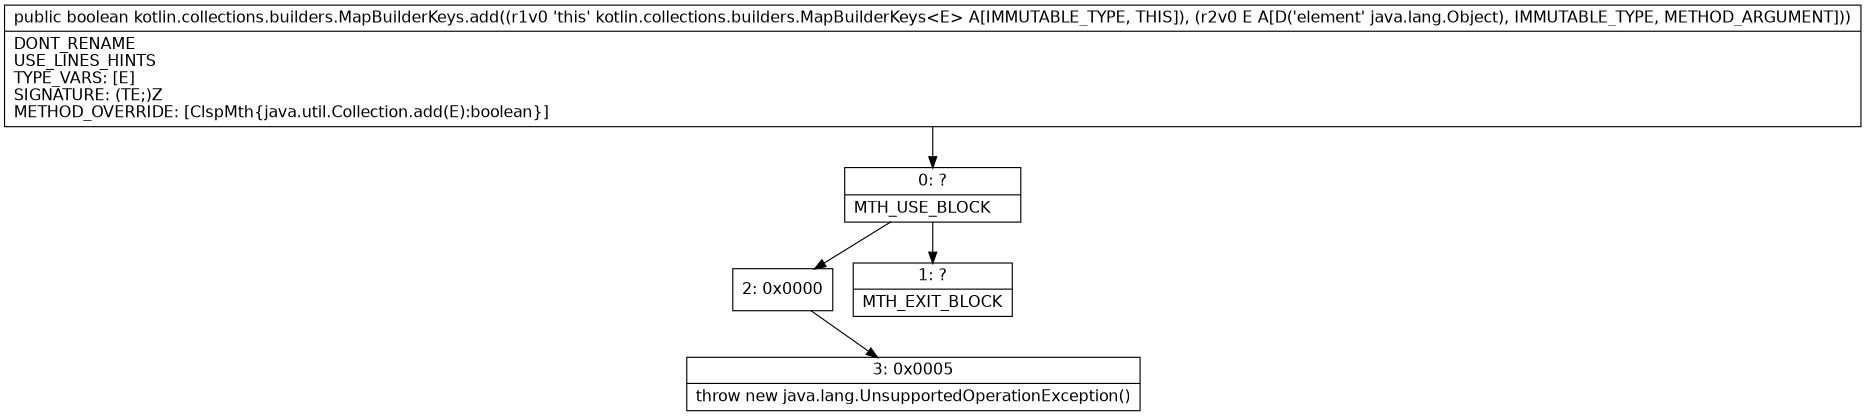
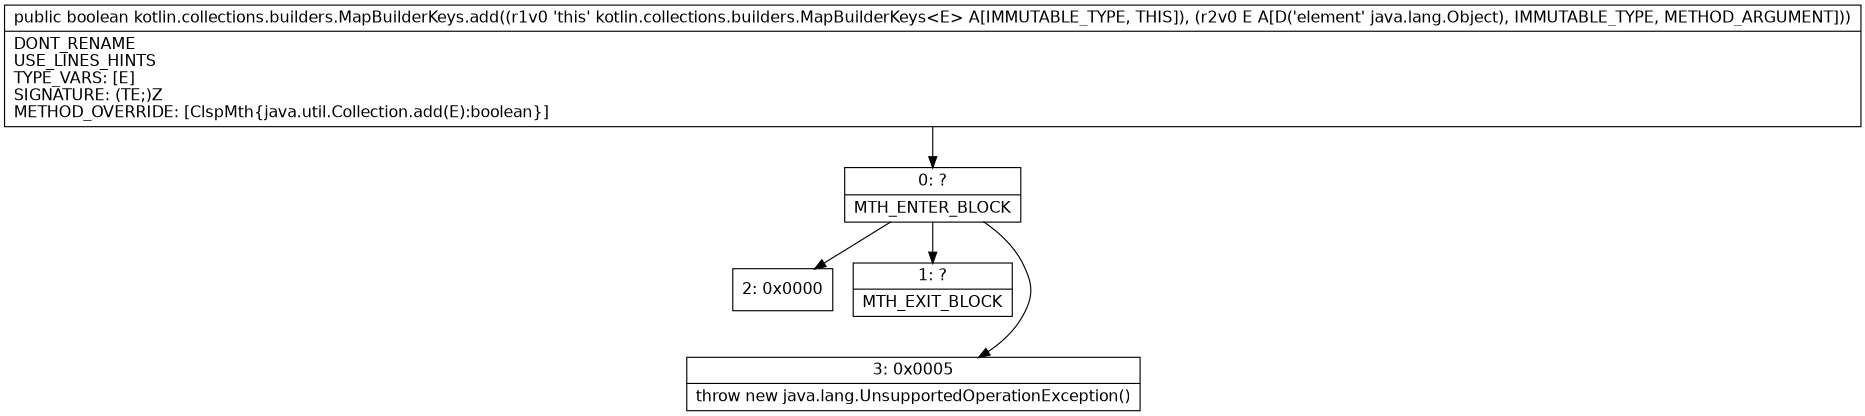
(923, 208) -> (933, 208)
(839, 331) -> (1030, 286)
